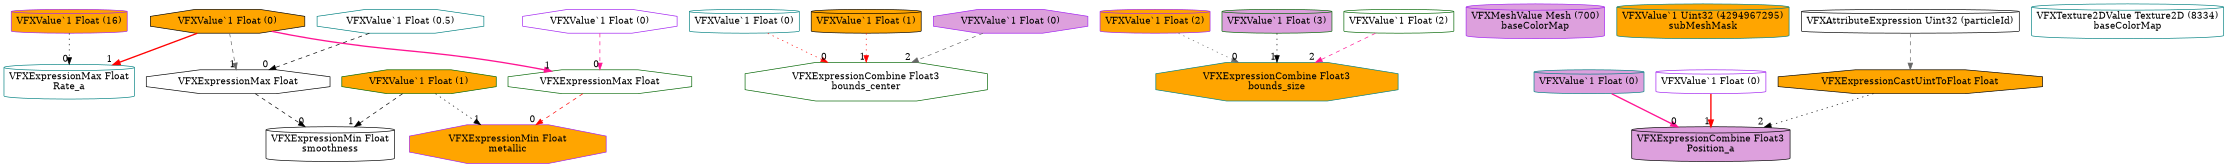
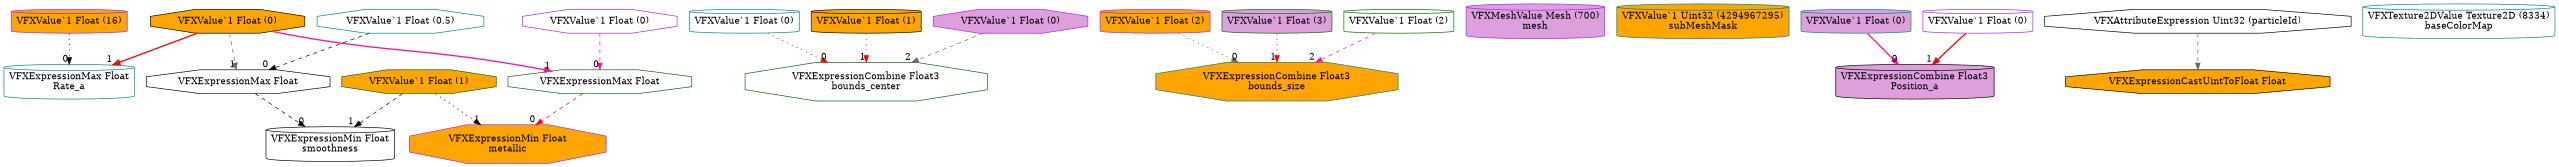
(1535, 21) -> (1535, 21)
(1910, 21) -> (2198, 21)
(1277, 44) -> (1277, 44)
(1822, 109) -> none
